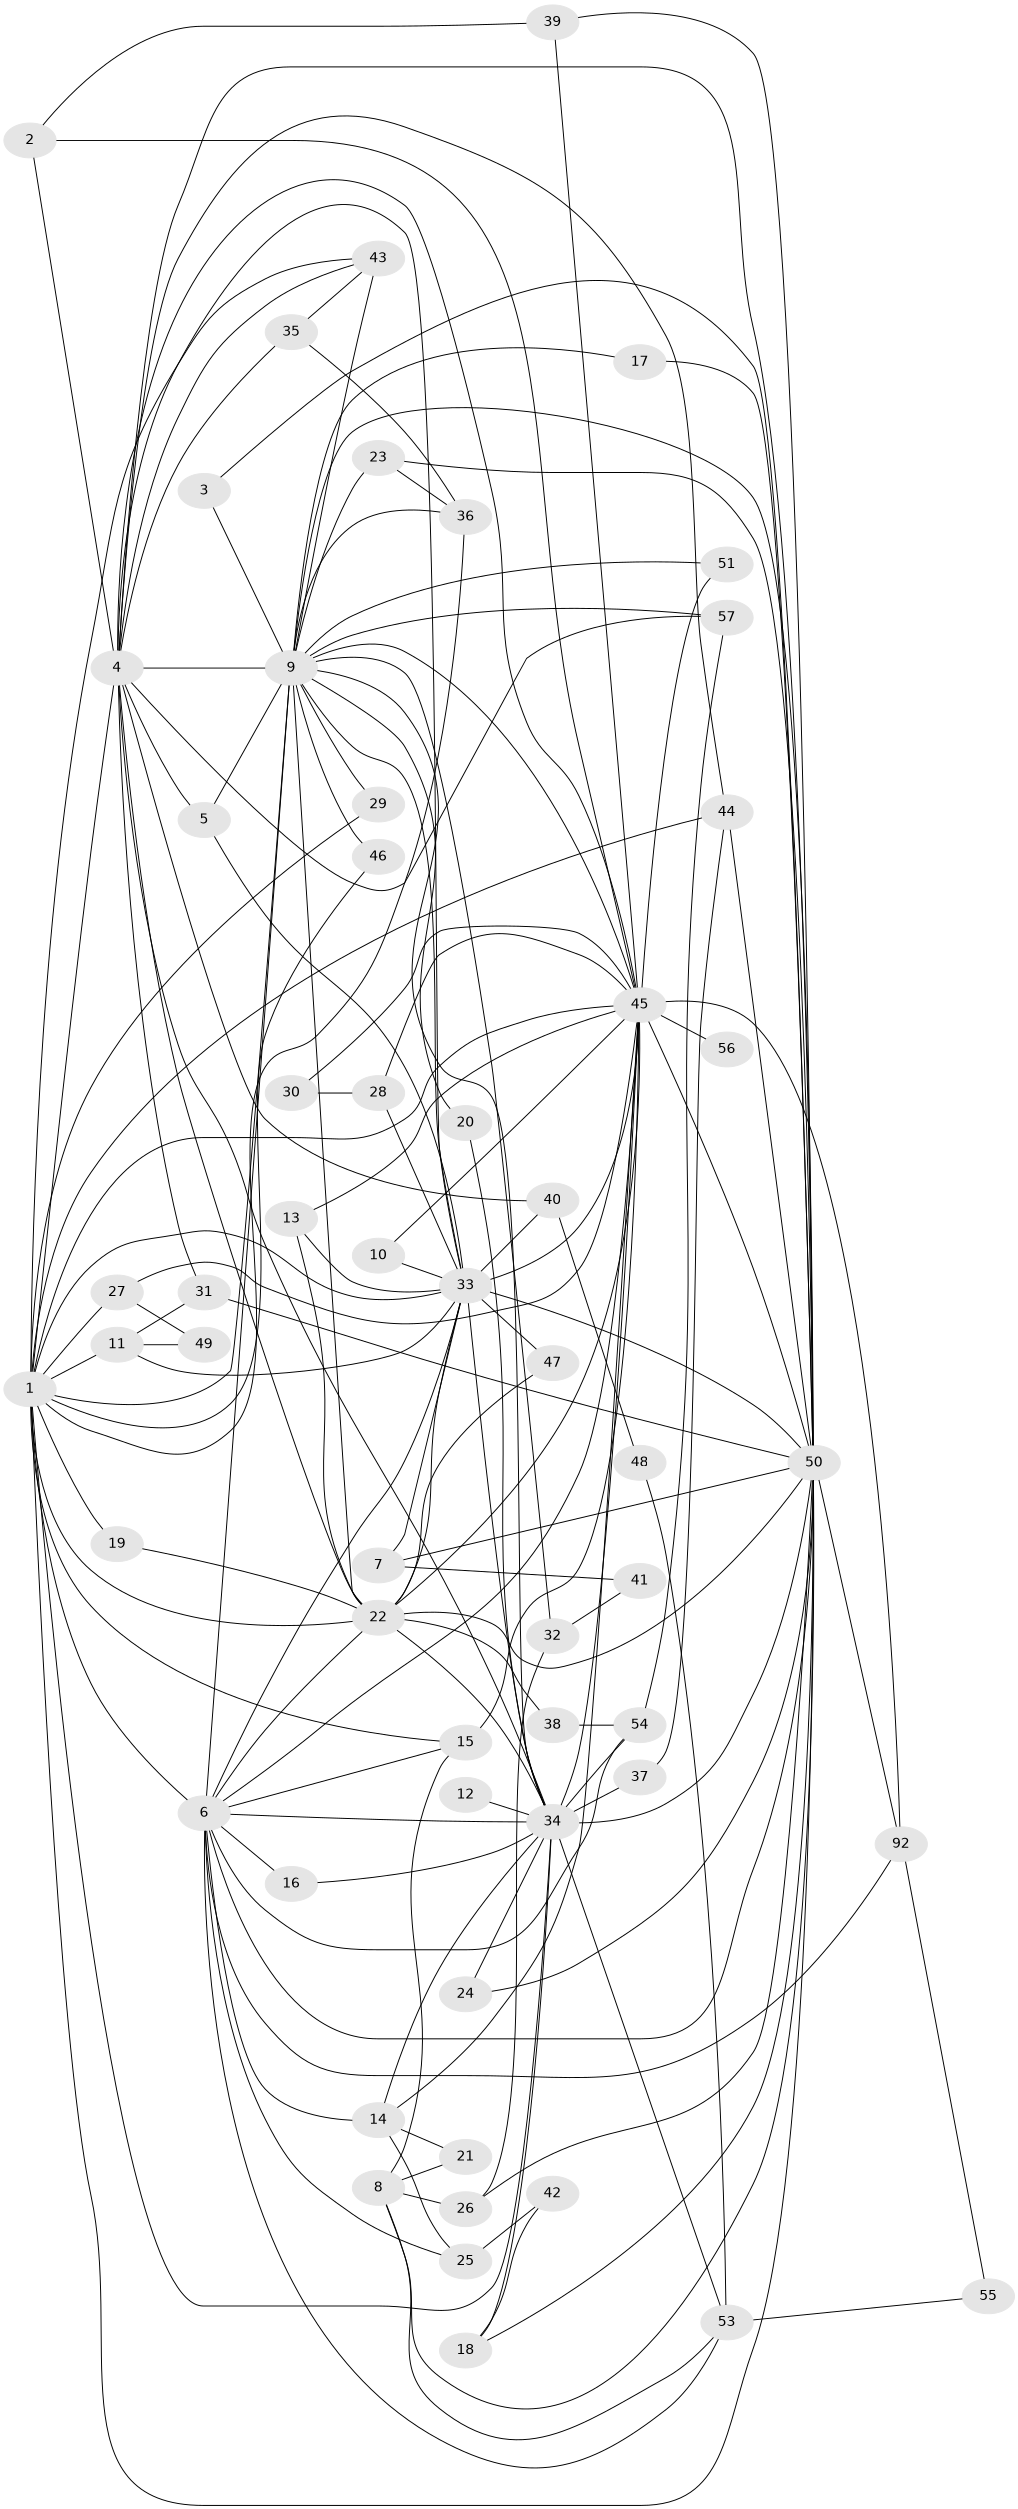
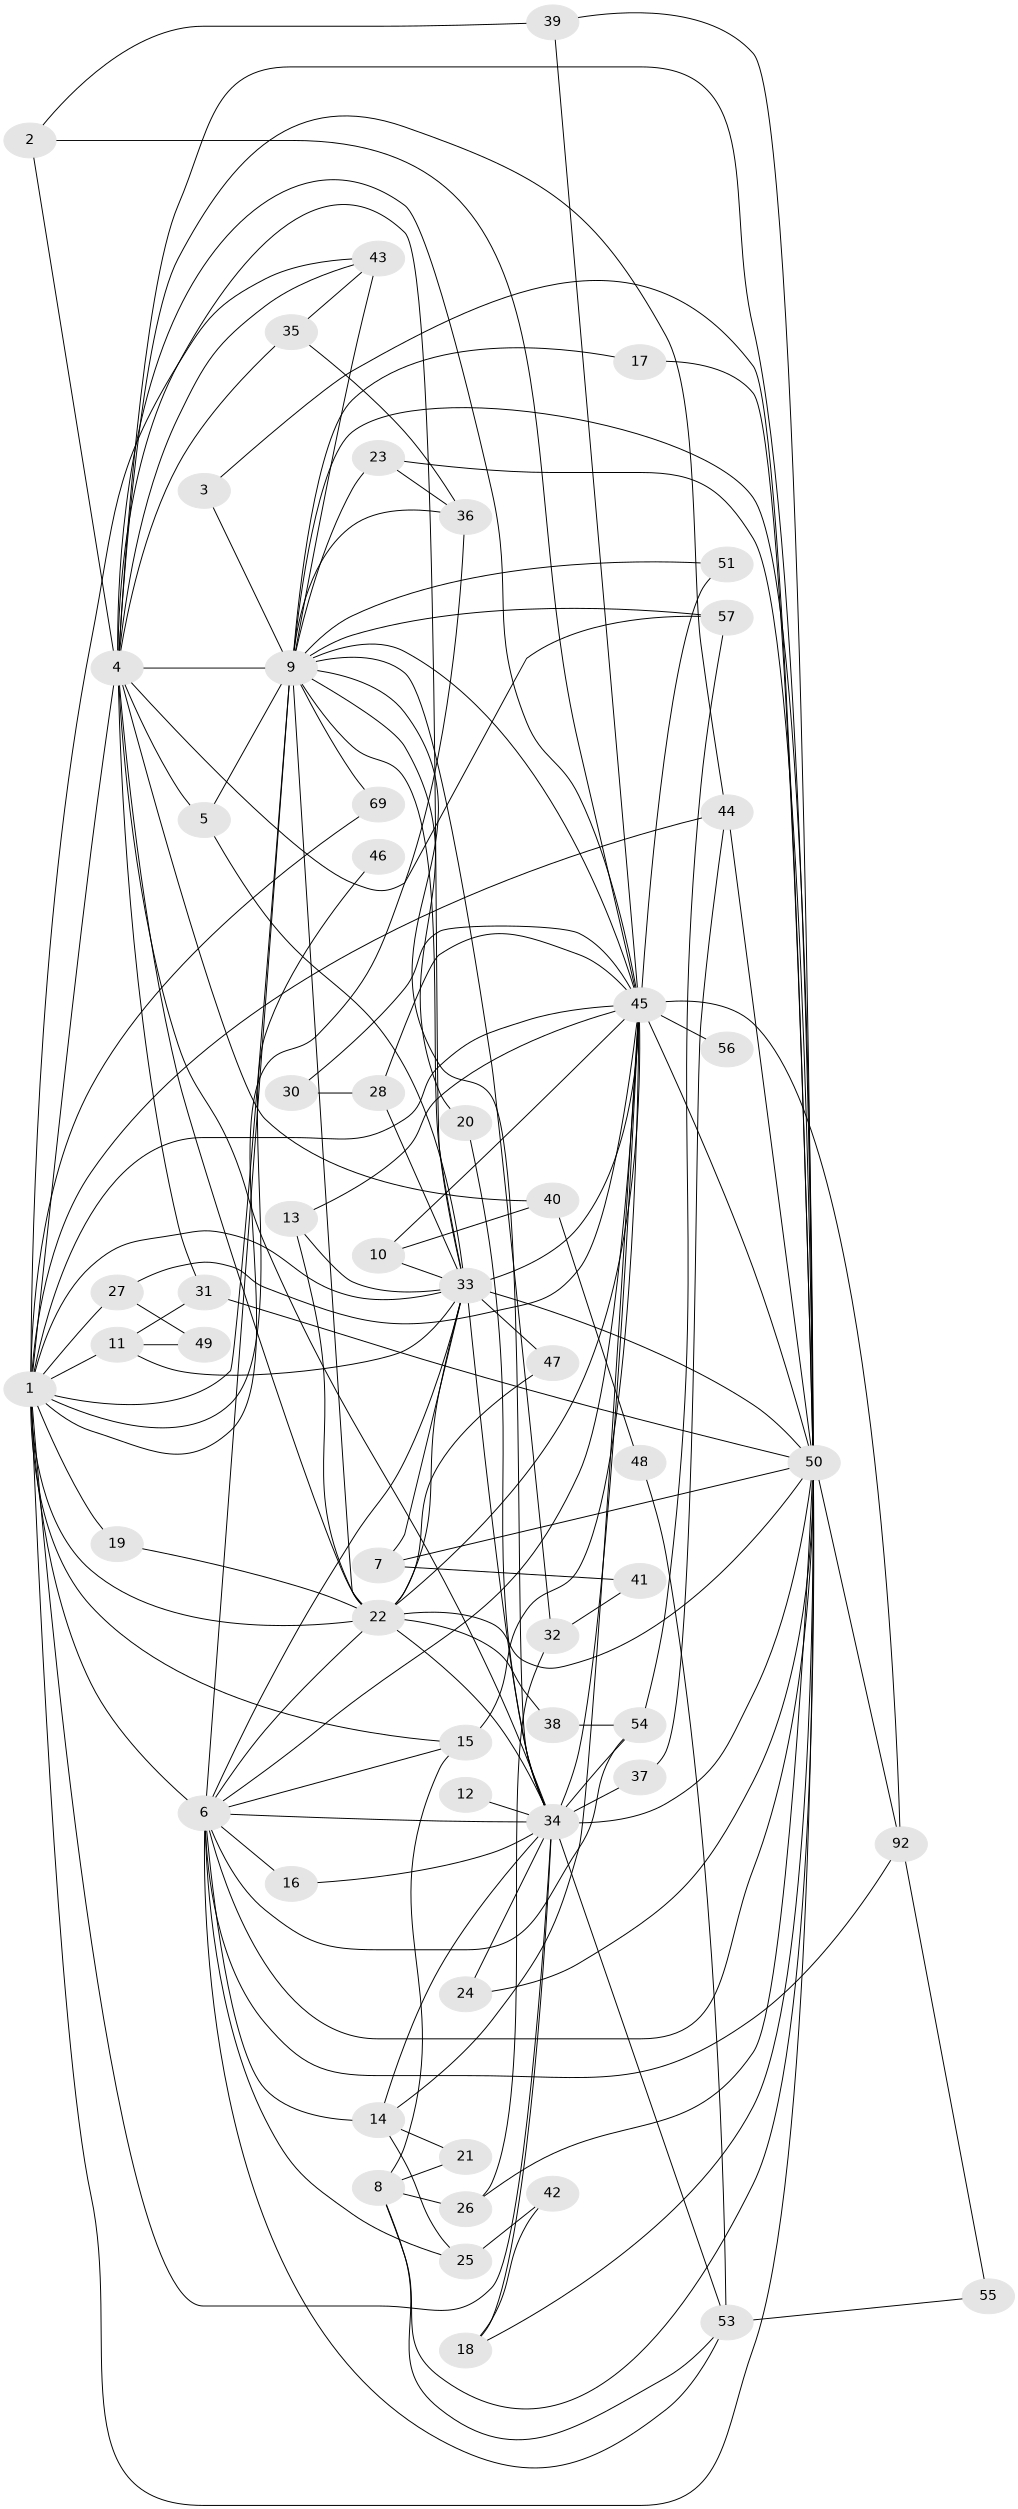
(322, 768) -> none
(379, 805) -> (379, 805)
(505, 1247) -> (466, 1228)
